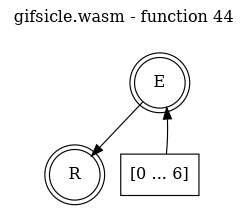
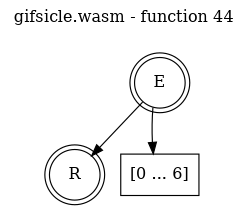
(168, 137) -> (152, 125)
